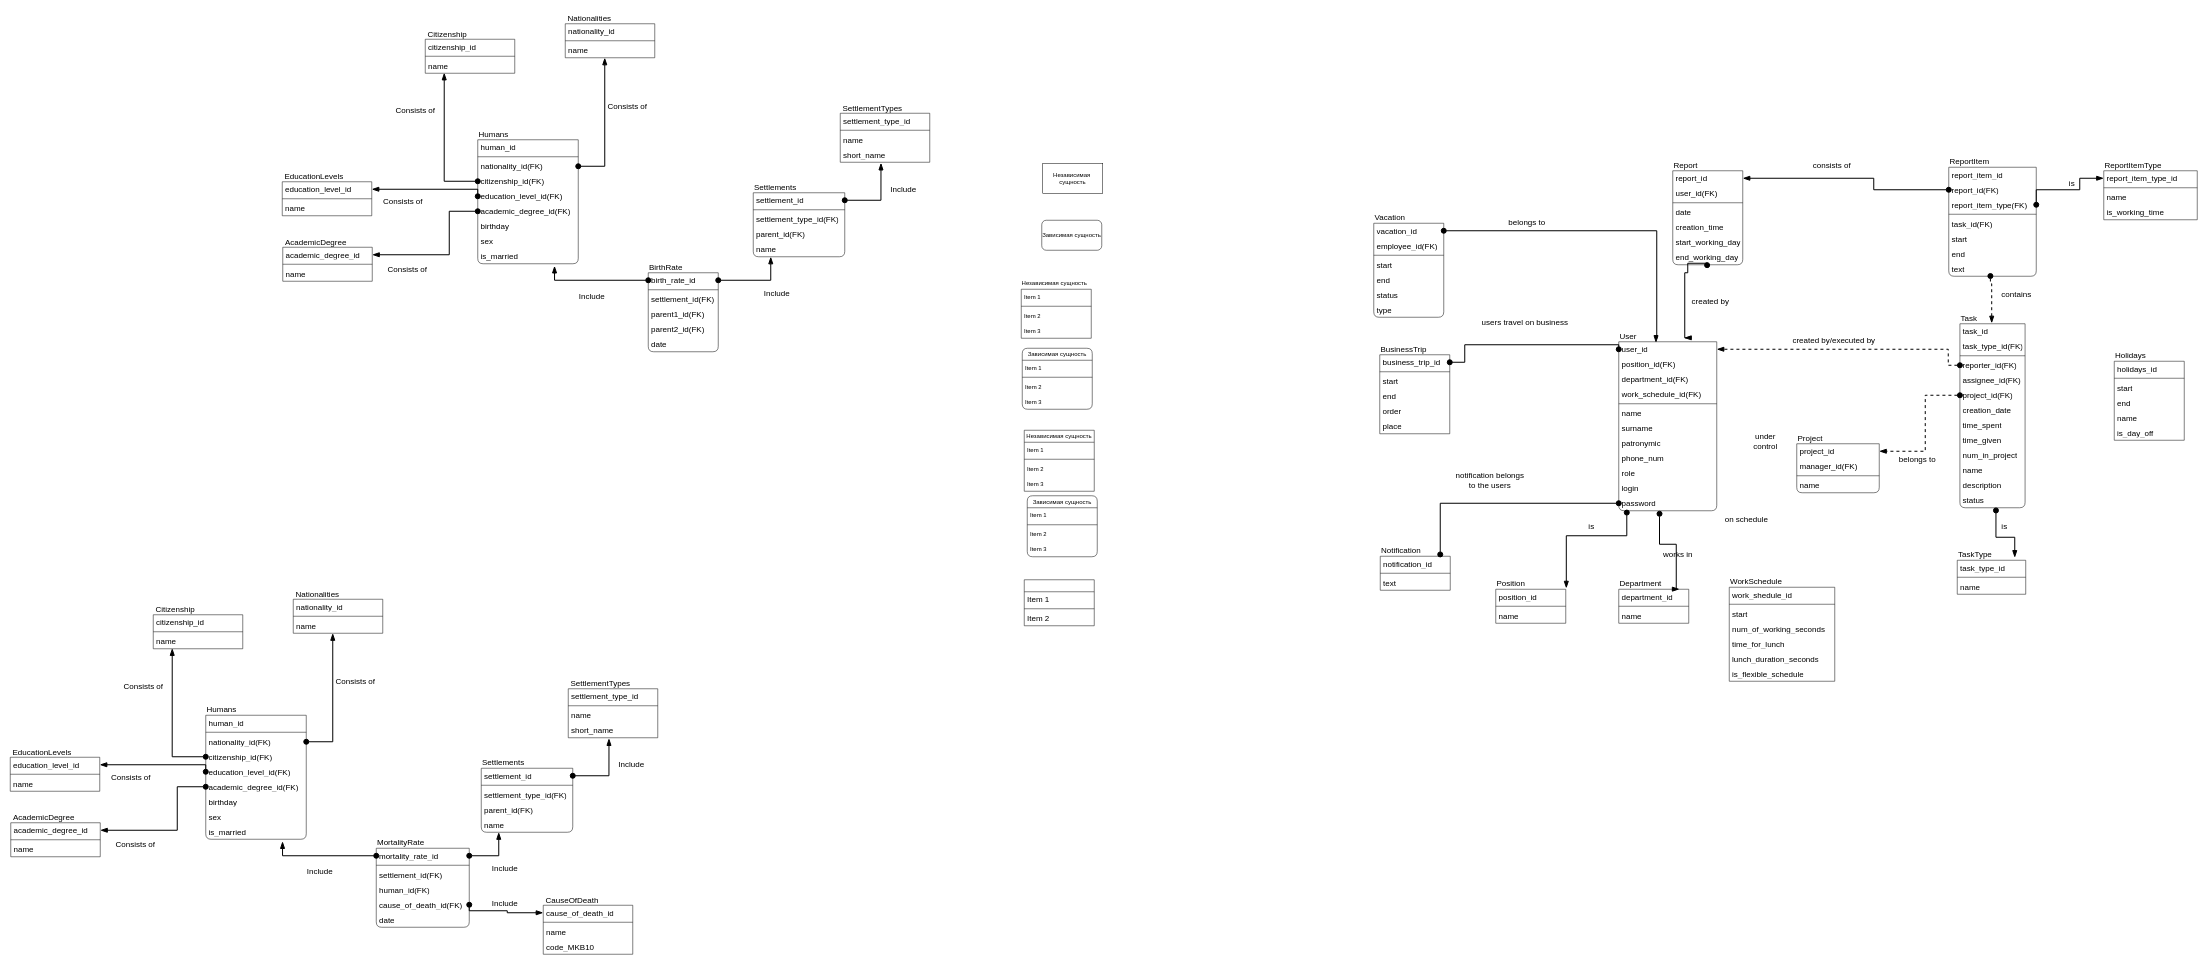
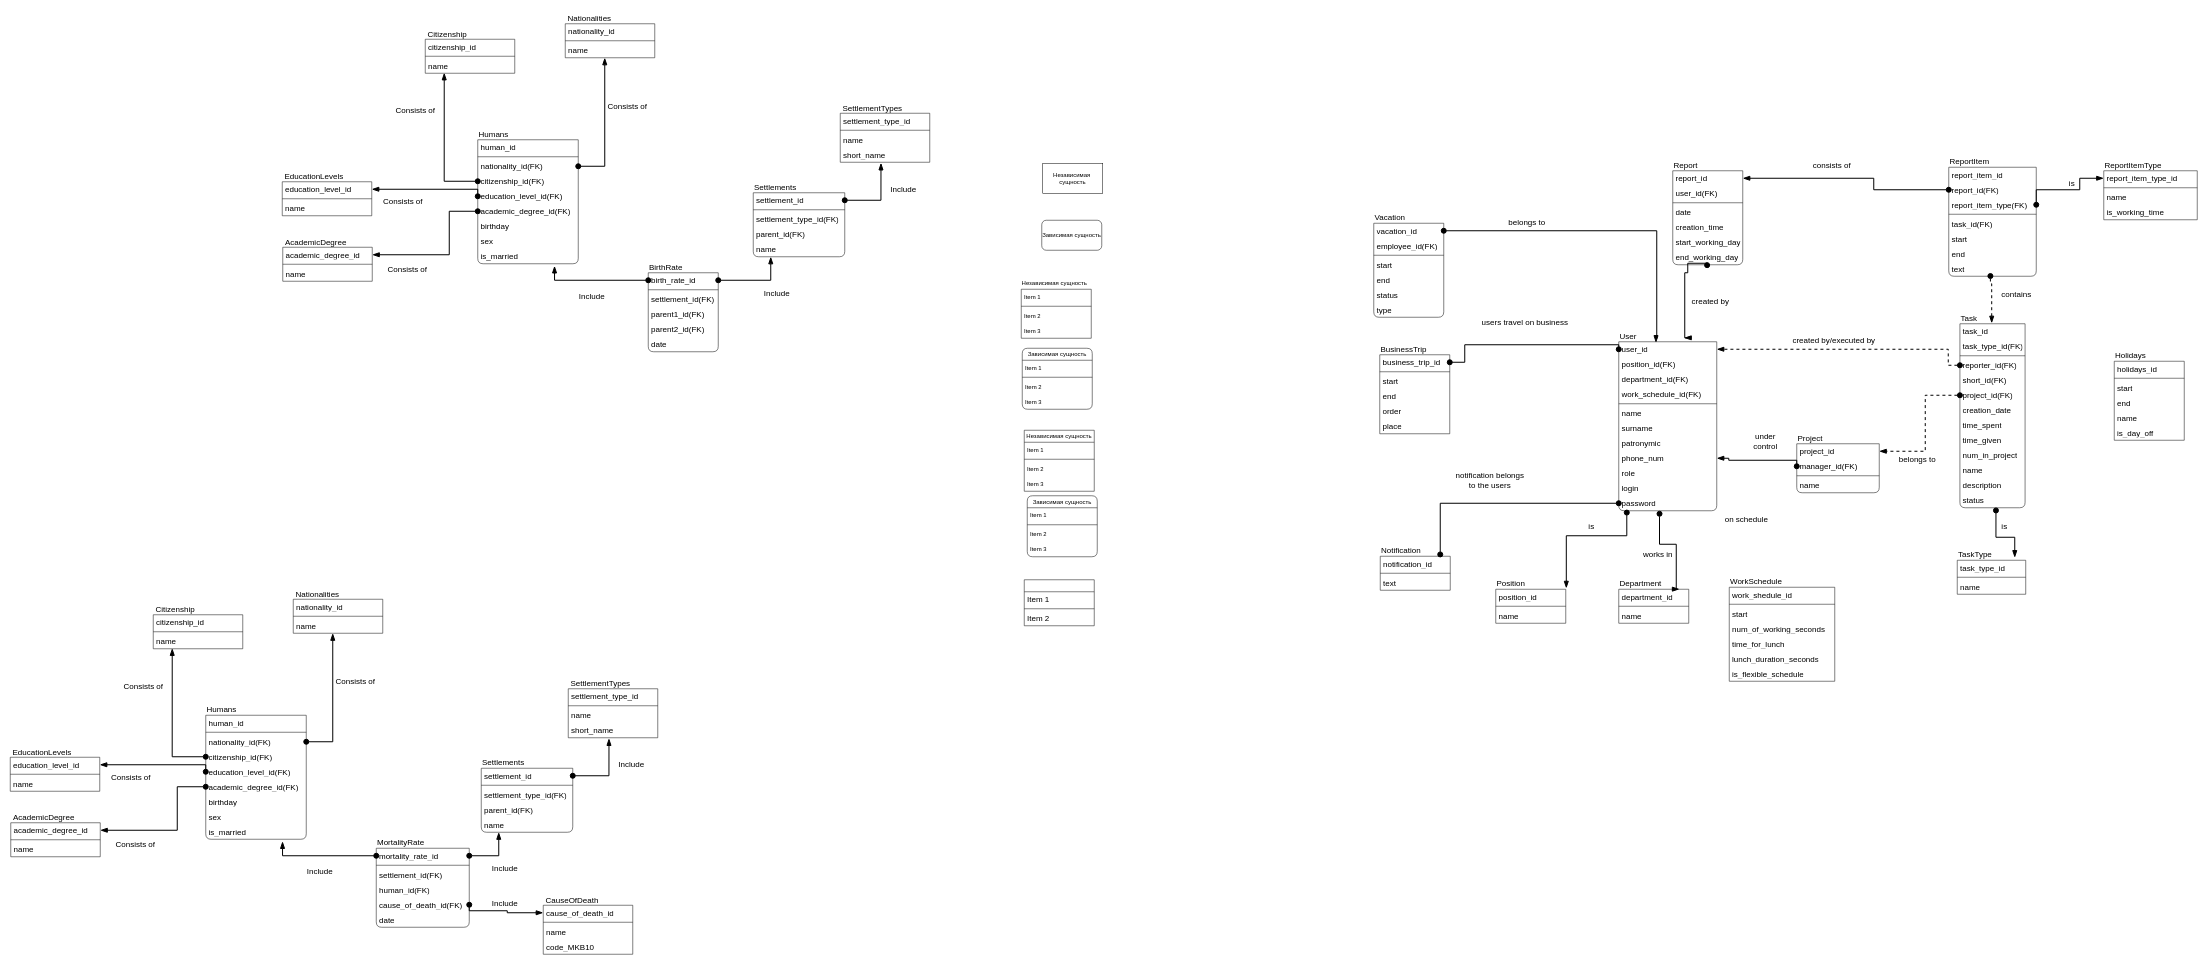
(1993, 380) -> (1989, 380)
none -> (1759, 460)
(1678, 554) -> (1658, 554)
